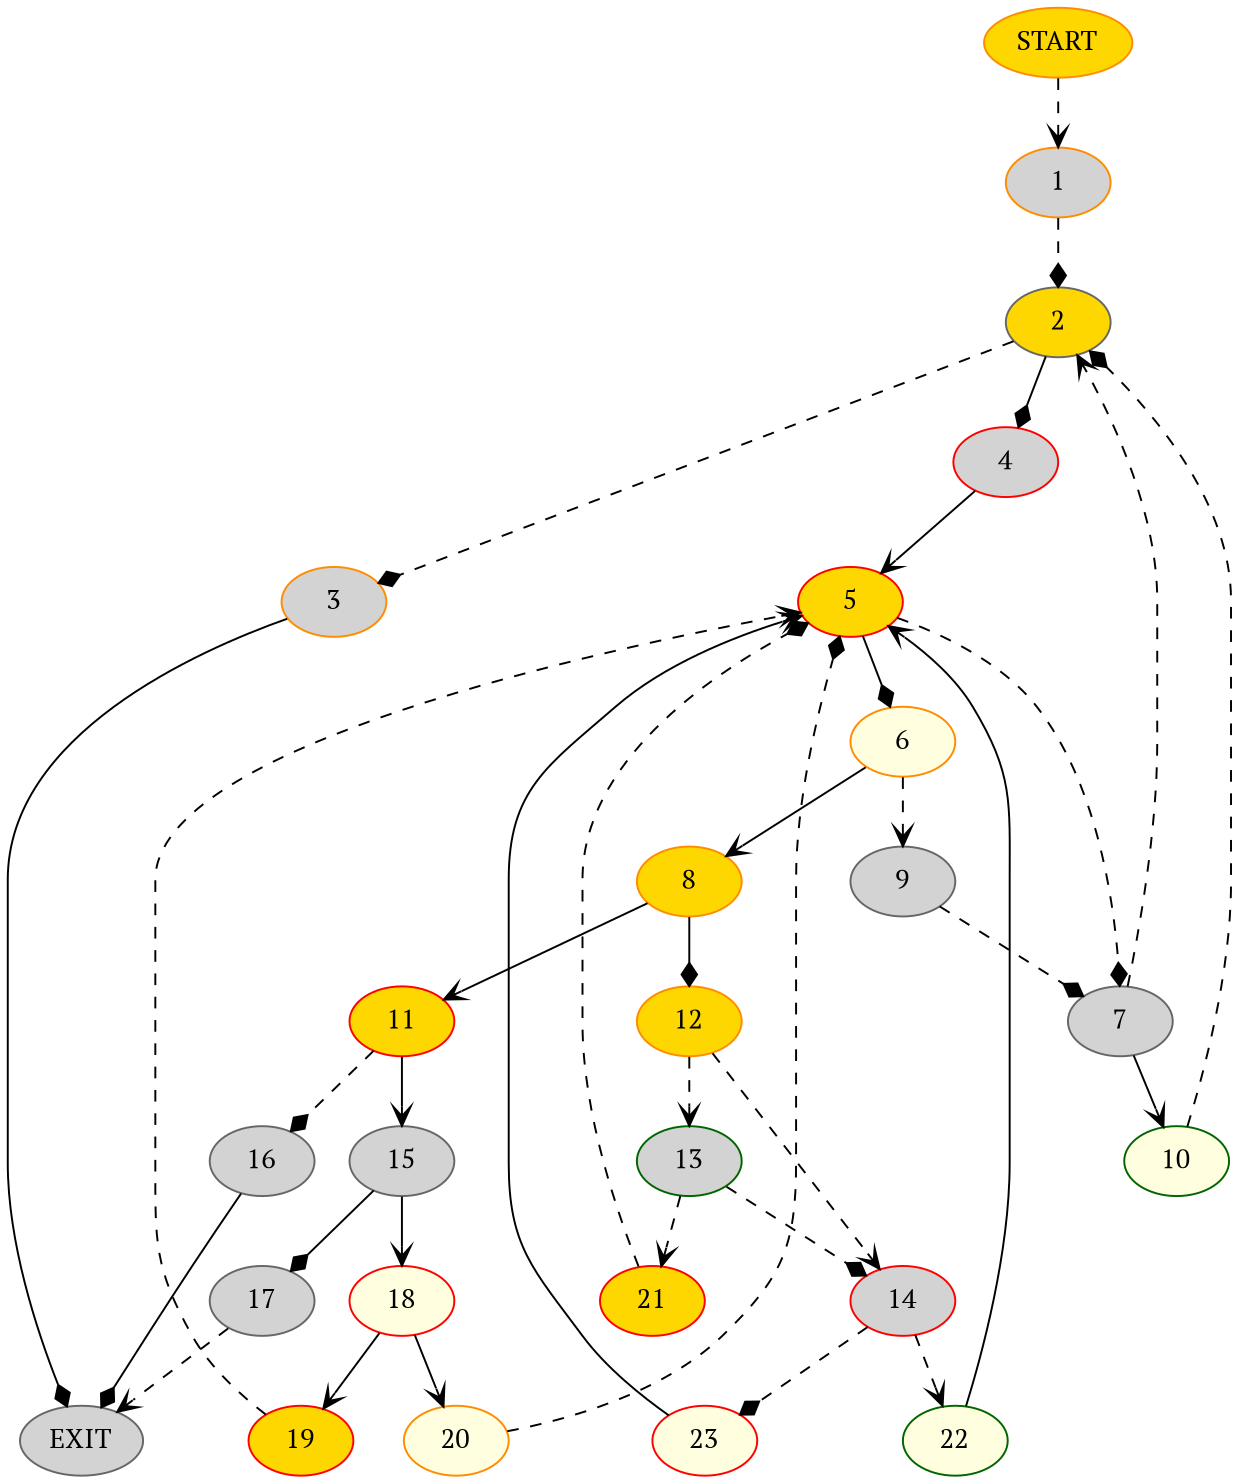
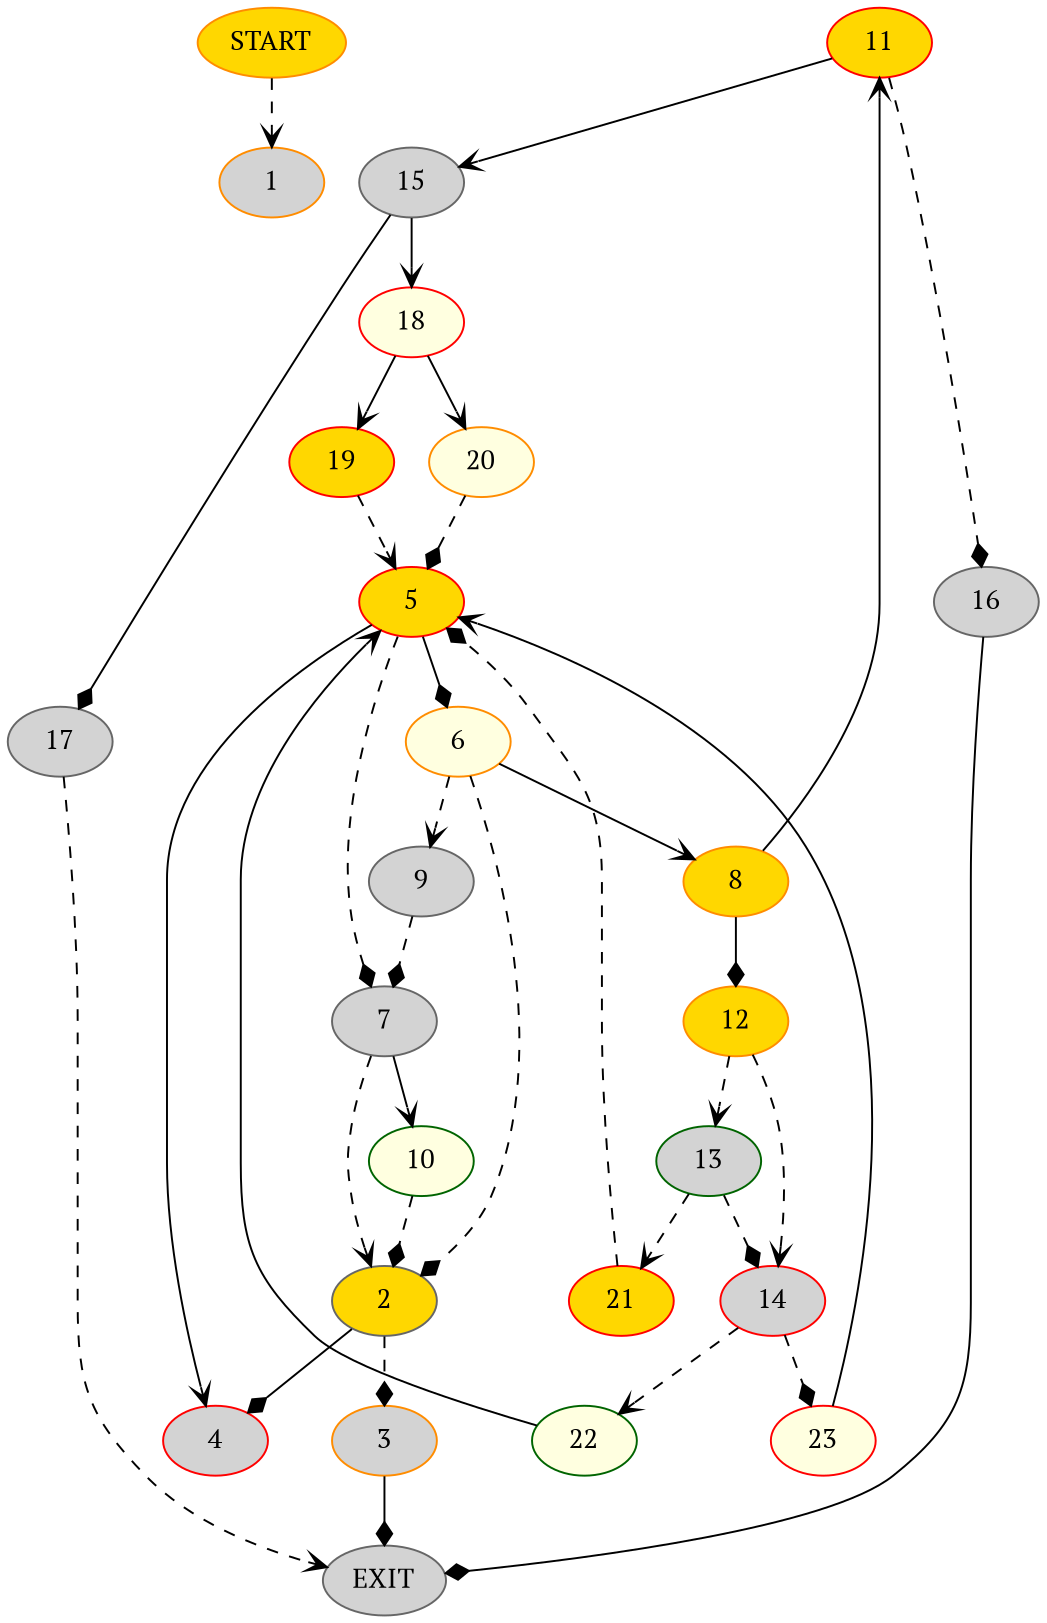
(1058, 241) -> (519, 1027)
(936, 525) -> (167, 964)
